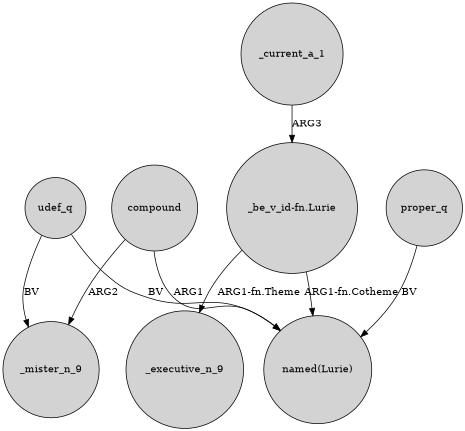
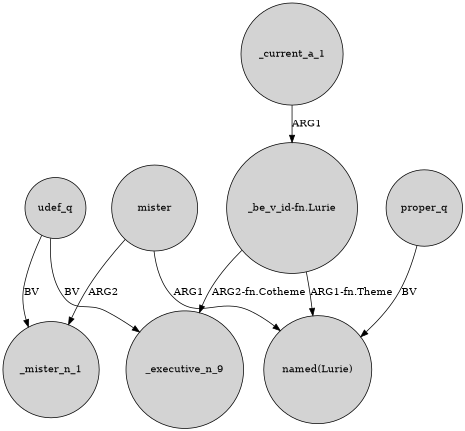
(307, 124) -> (307, 124)
(155, 208) -> (155, 208)
(259, 292) -> (259, 292)
(352, 292) -> (352, 292)
(163, 302) -> (70, 303)
(51, 370) -> (51, 370)
